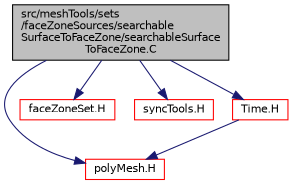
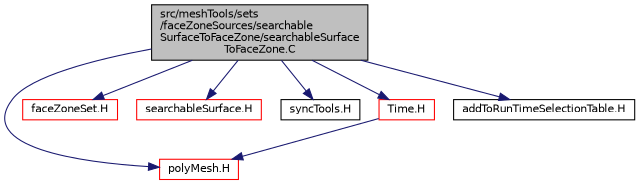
(174, 110) -> (320, 110)
none -> (199, 110)
none -> (544, 110)
